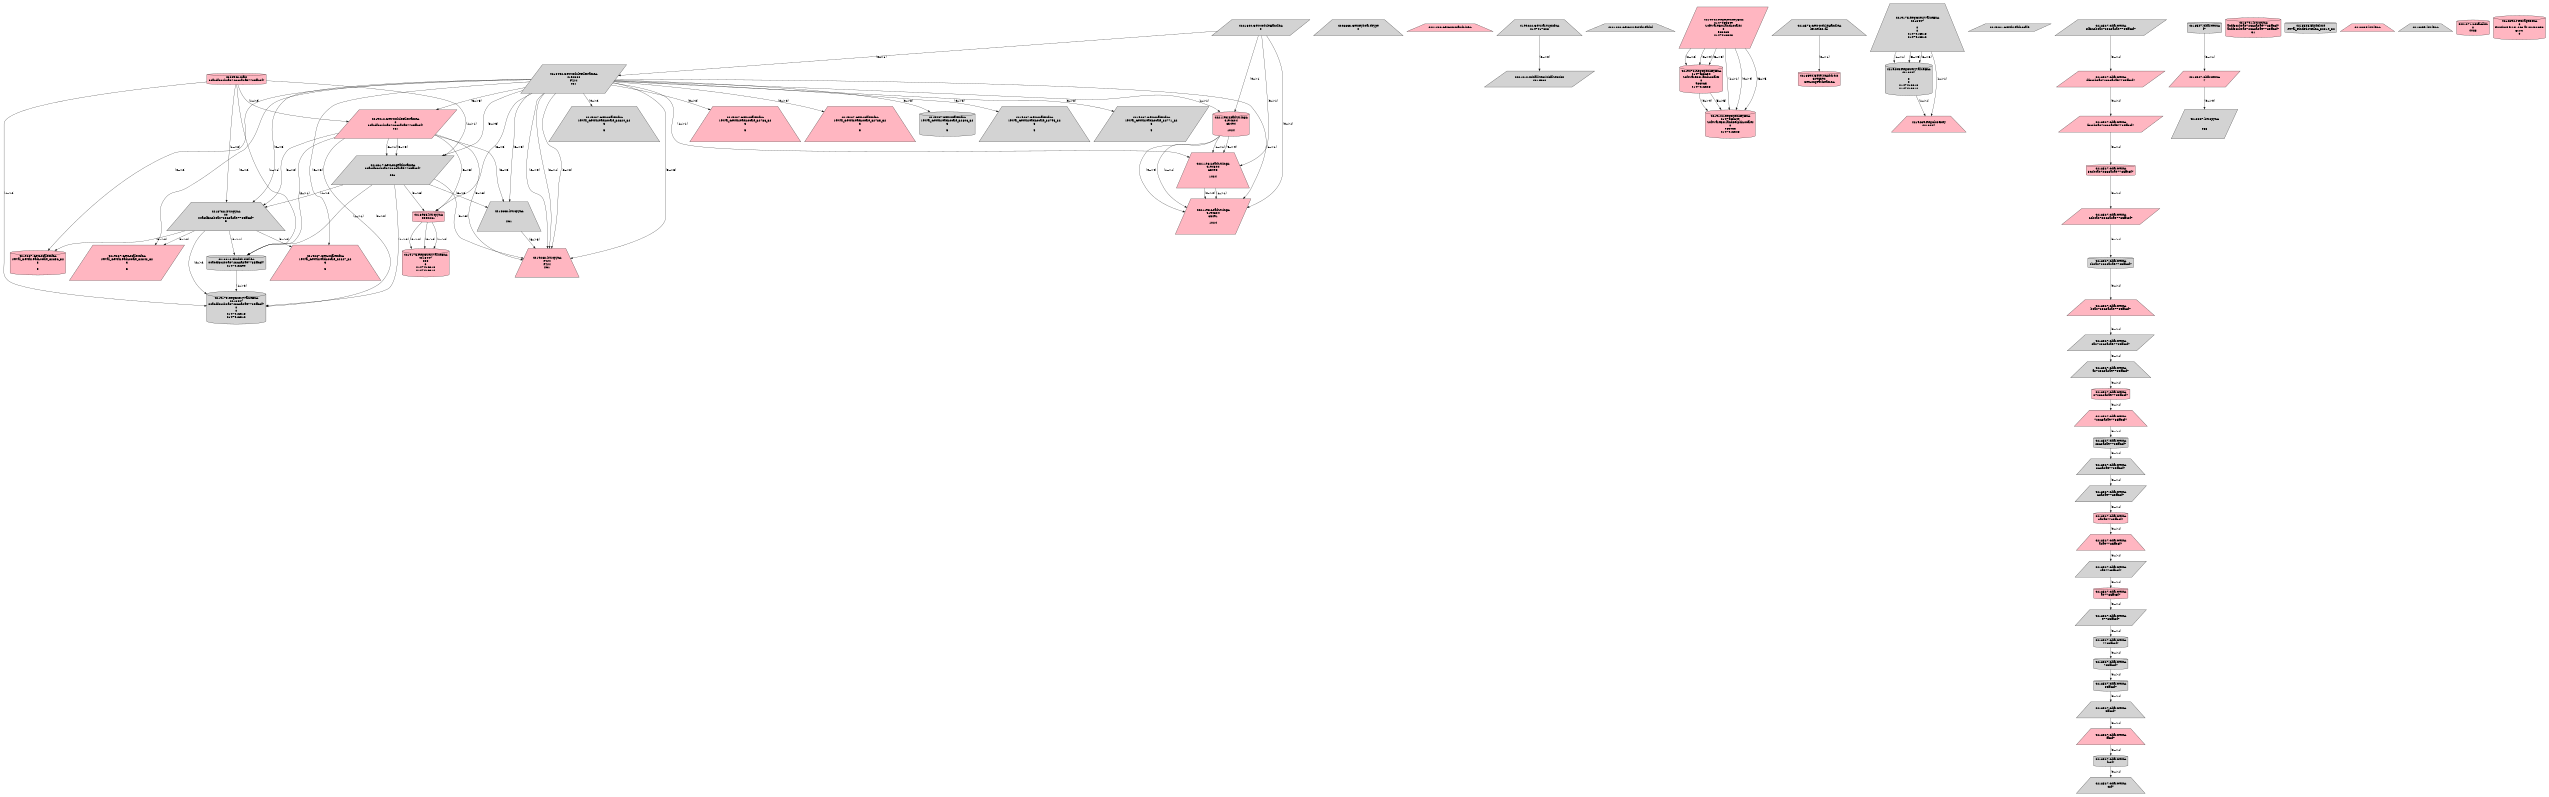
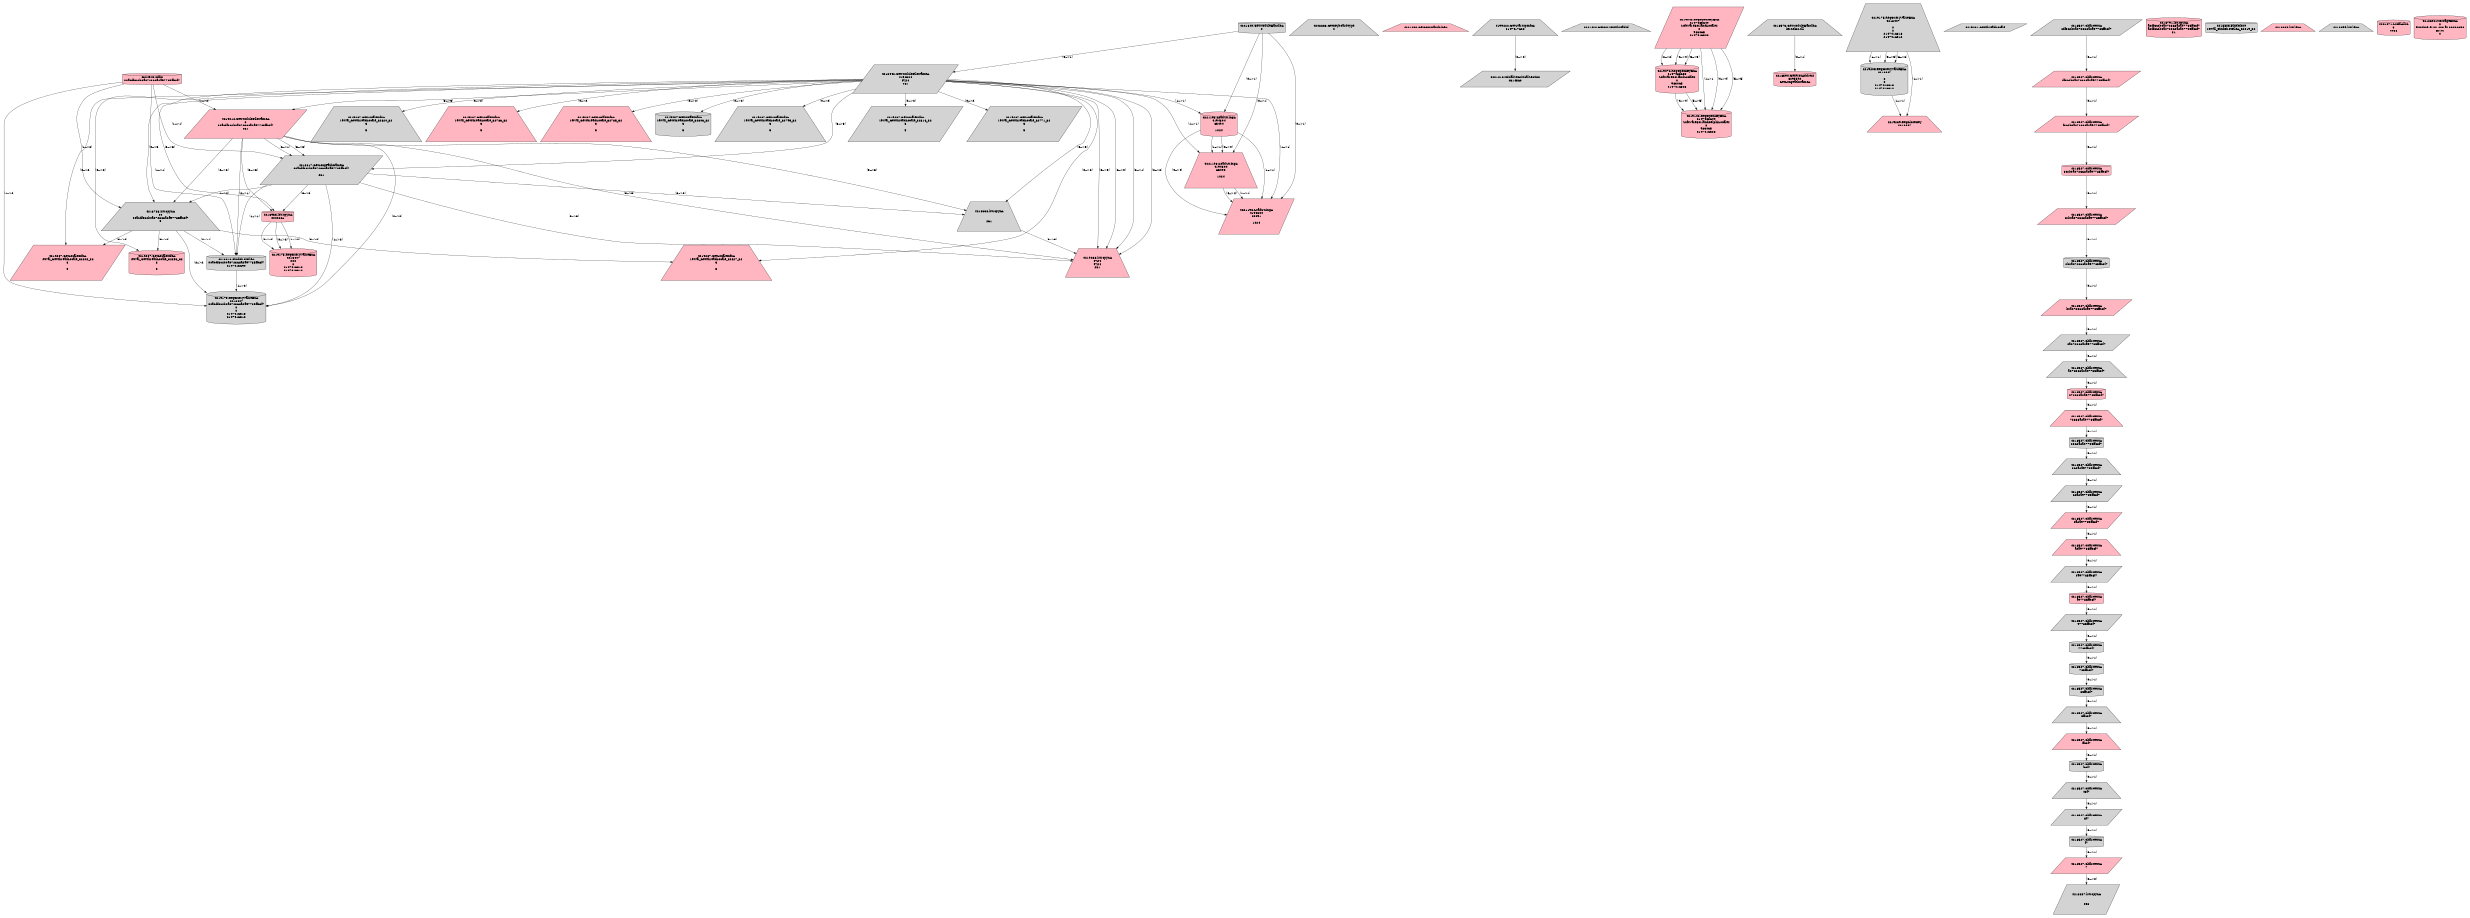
(1261, 28) -> (1262, 28)
none -> (906, 124)
(2111, 308) -> (2086, 308)
(2111, 518) -> (2086, 521)
none -> (2086, 817)
